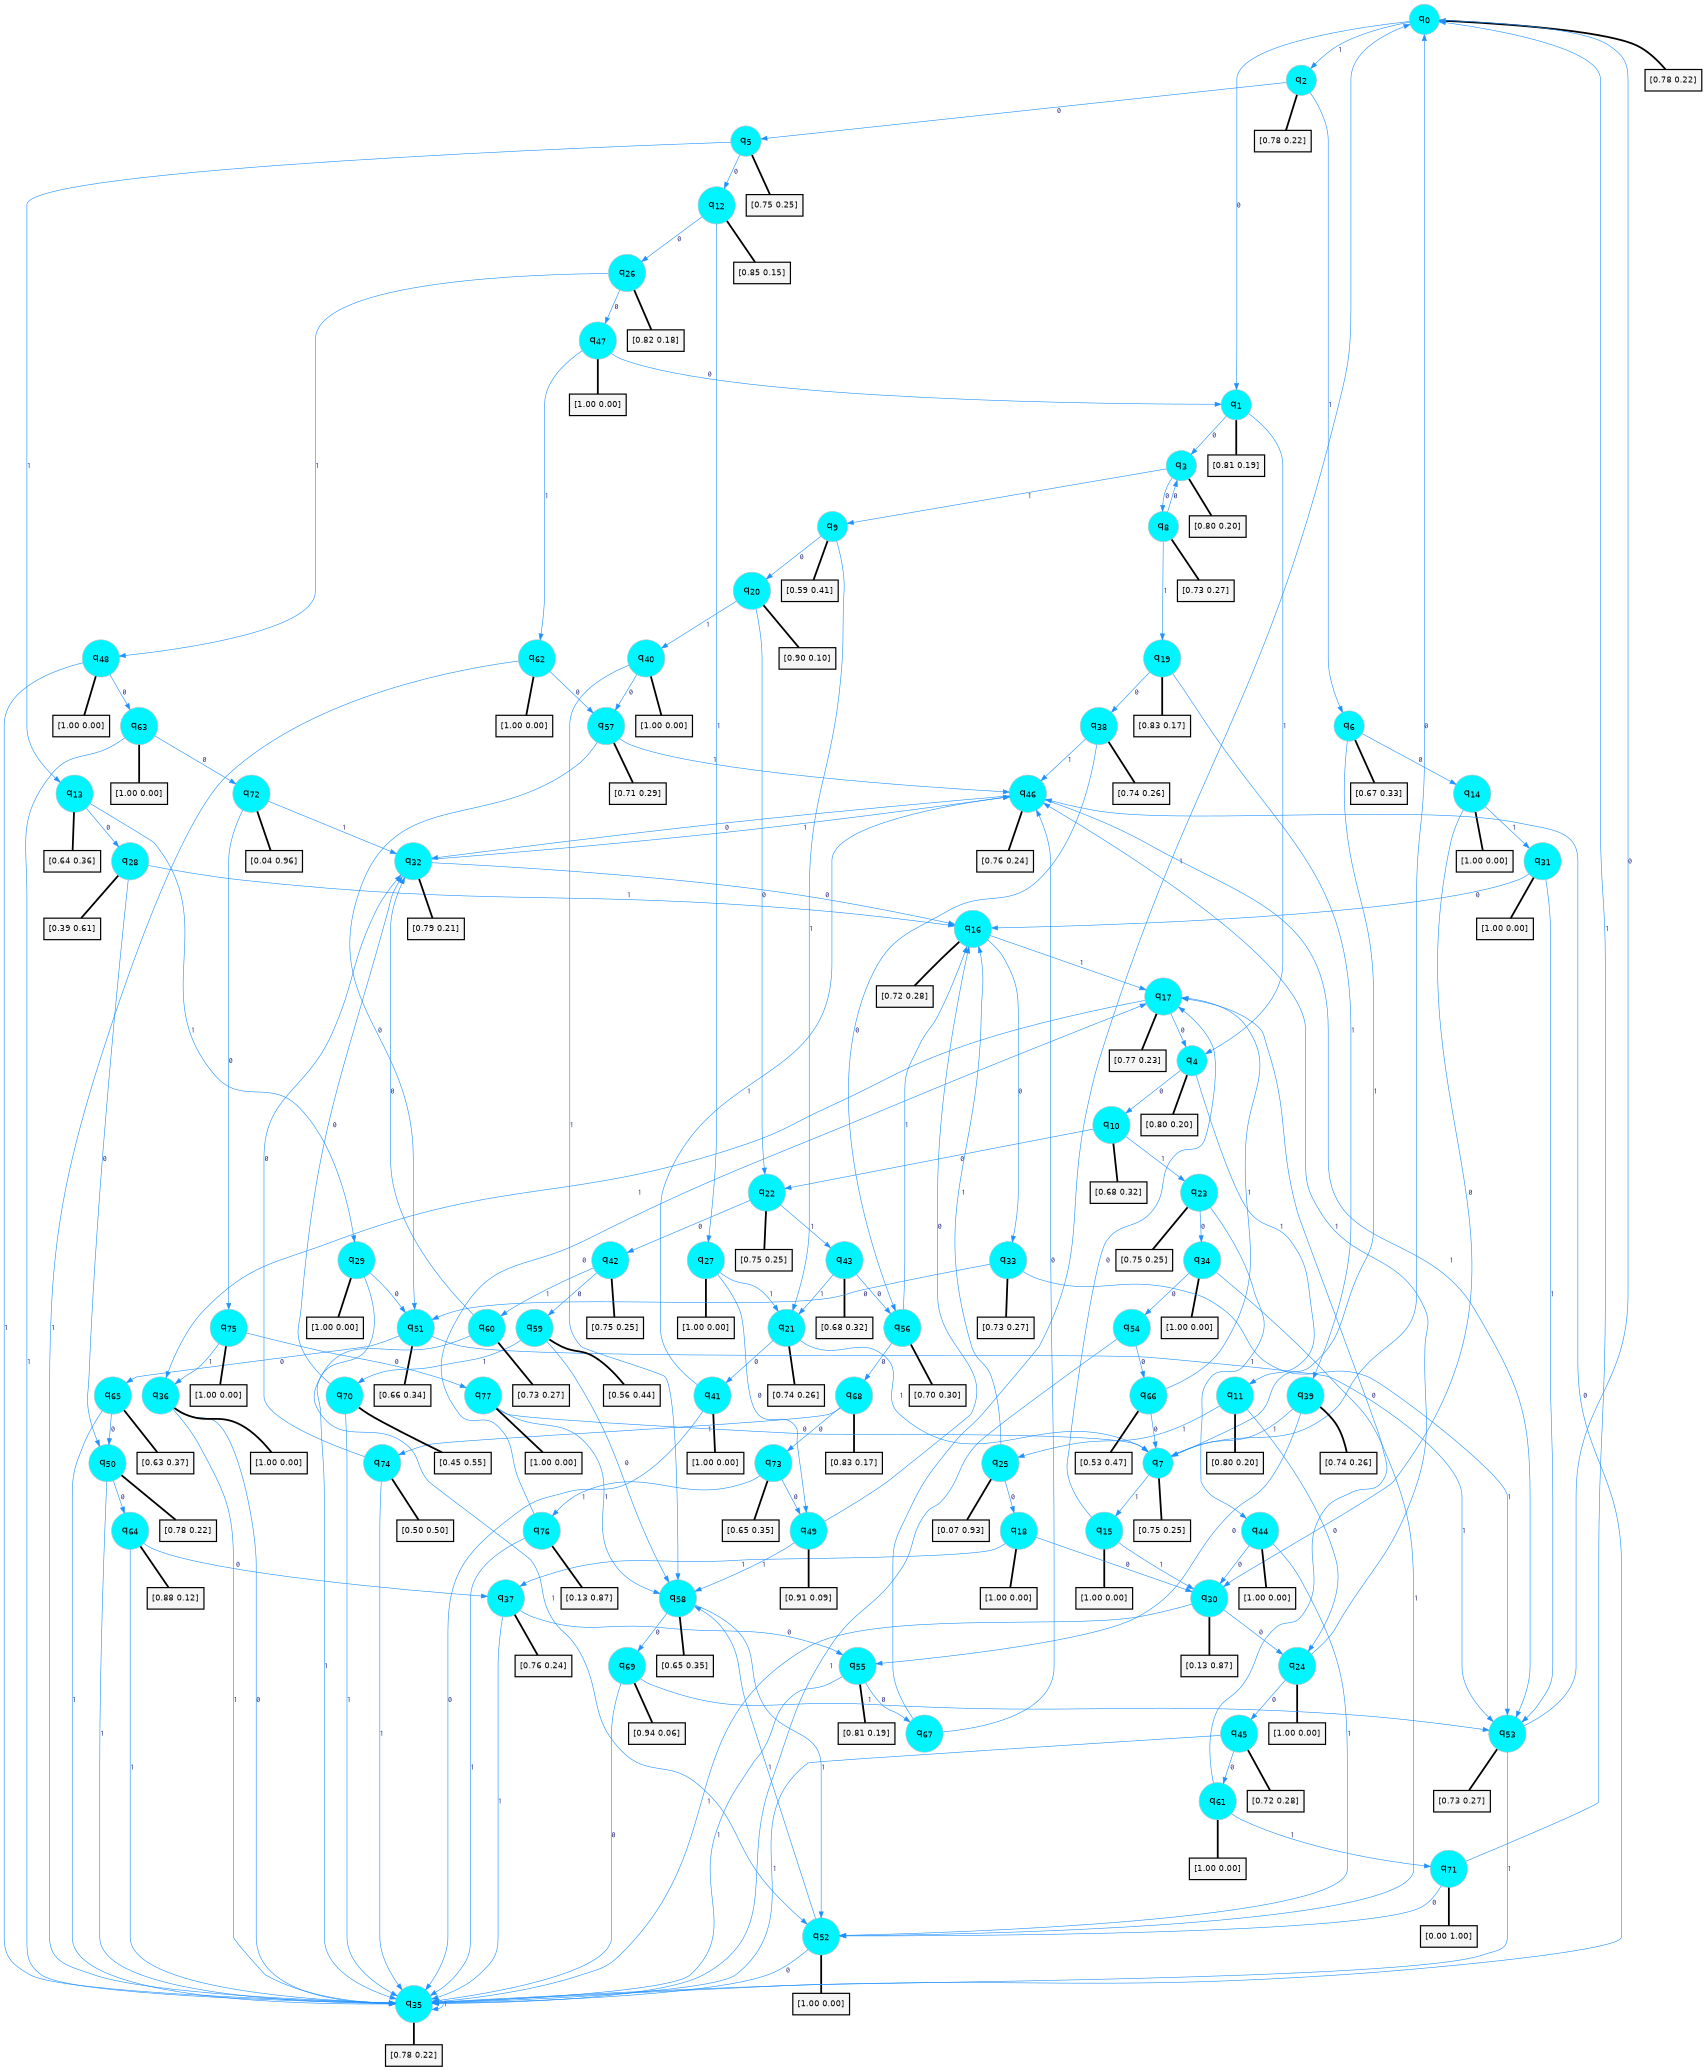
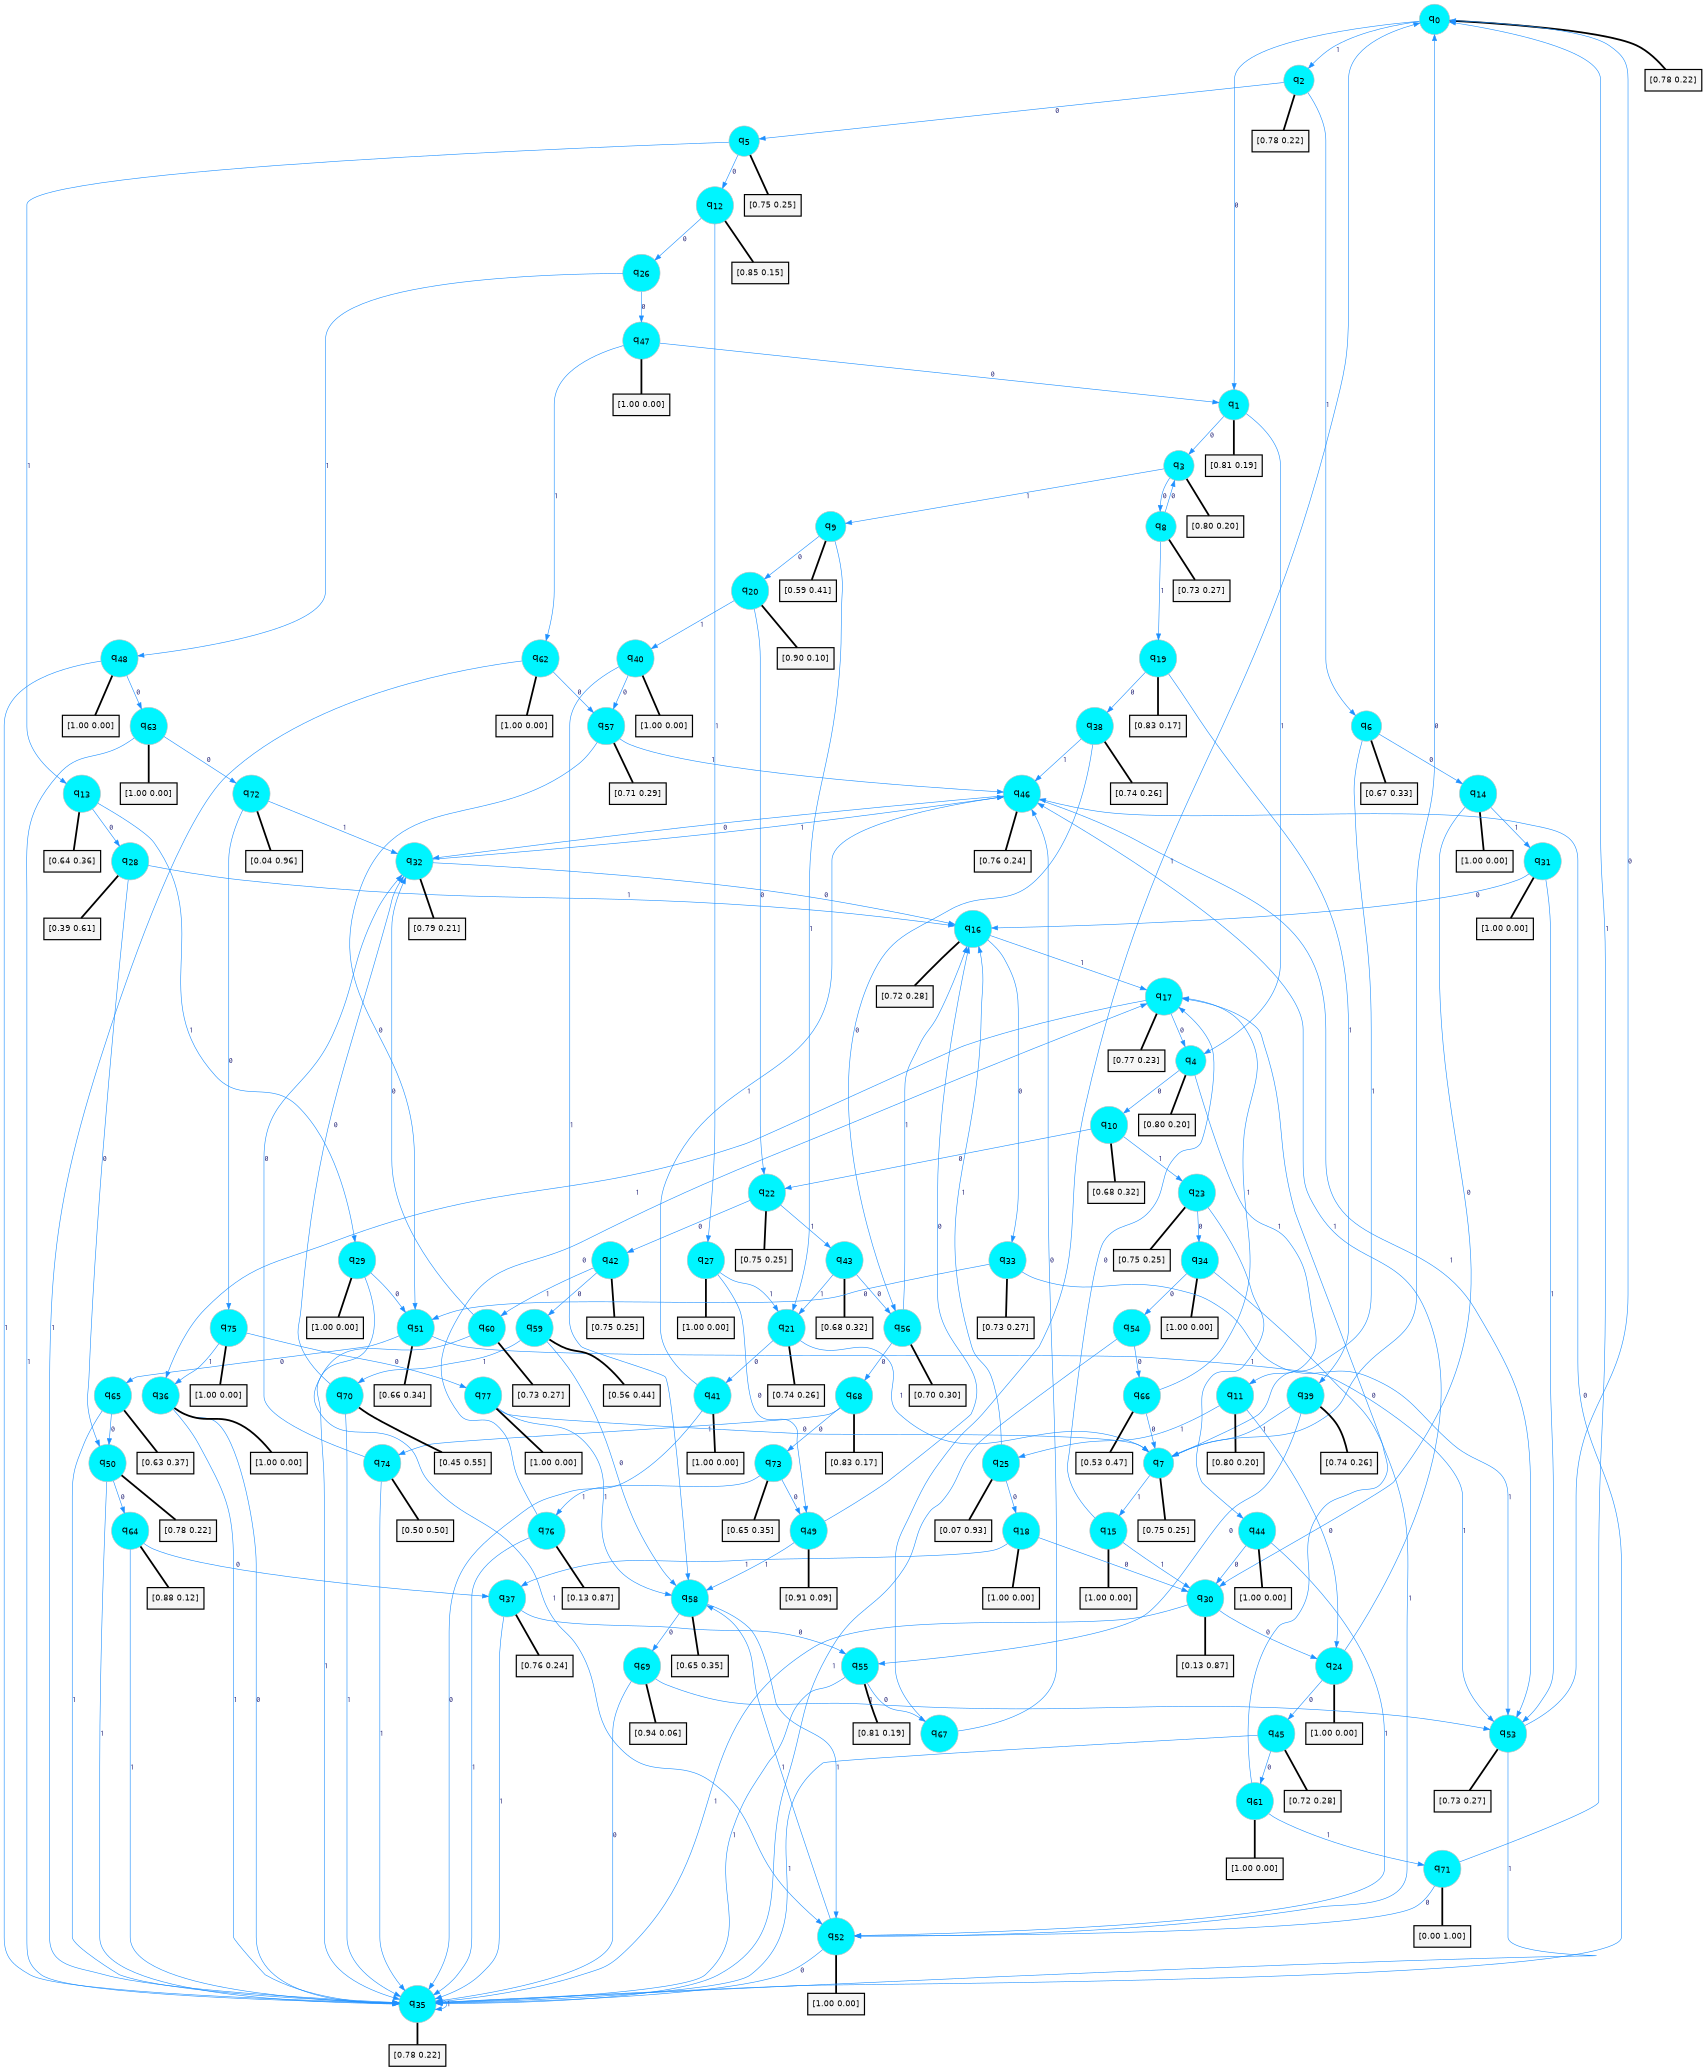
(656, 341) -> none
